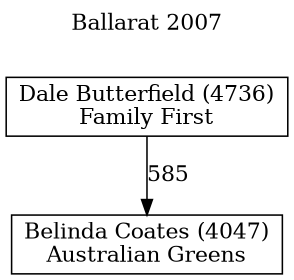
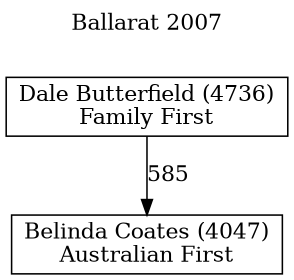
(147, 244) -> (147, 244)
